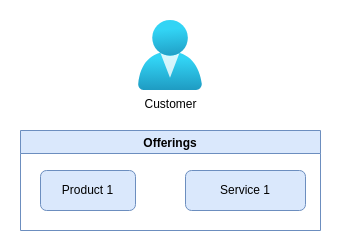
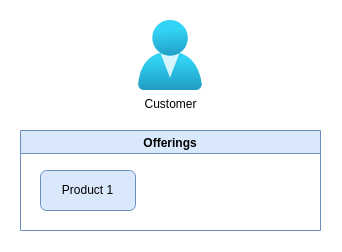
(246, 191) -> none
